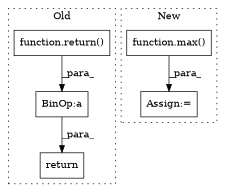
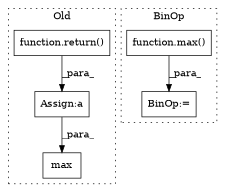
(169, 17) -> (169, 17)
(62, 104) -> (62, 104)
(169, 104) -> (169, 104)
(62, 165) -> (62, 165)
